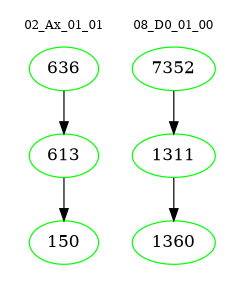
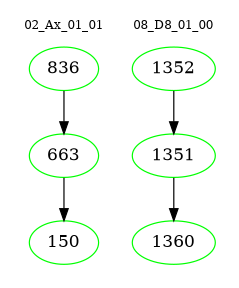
(174, 26) -> (174, 26)
(64, 69) -> (64, 69)
(174, 69) -> (174, 69)
(64, 156) -> (64, 156)
(174, 156) -> (174, 156)
